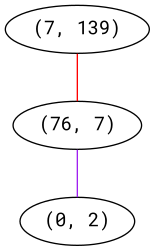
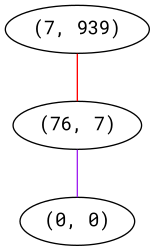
(77, 29) -> (77, 29)
(77, 221) -> (77, 221)
